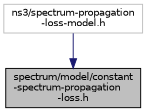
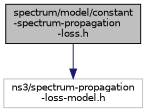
(73, 46) -> (73, 56)
